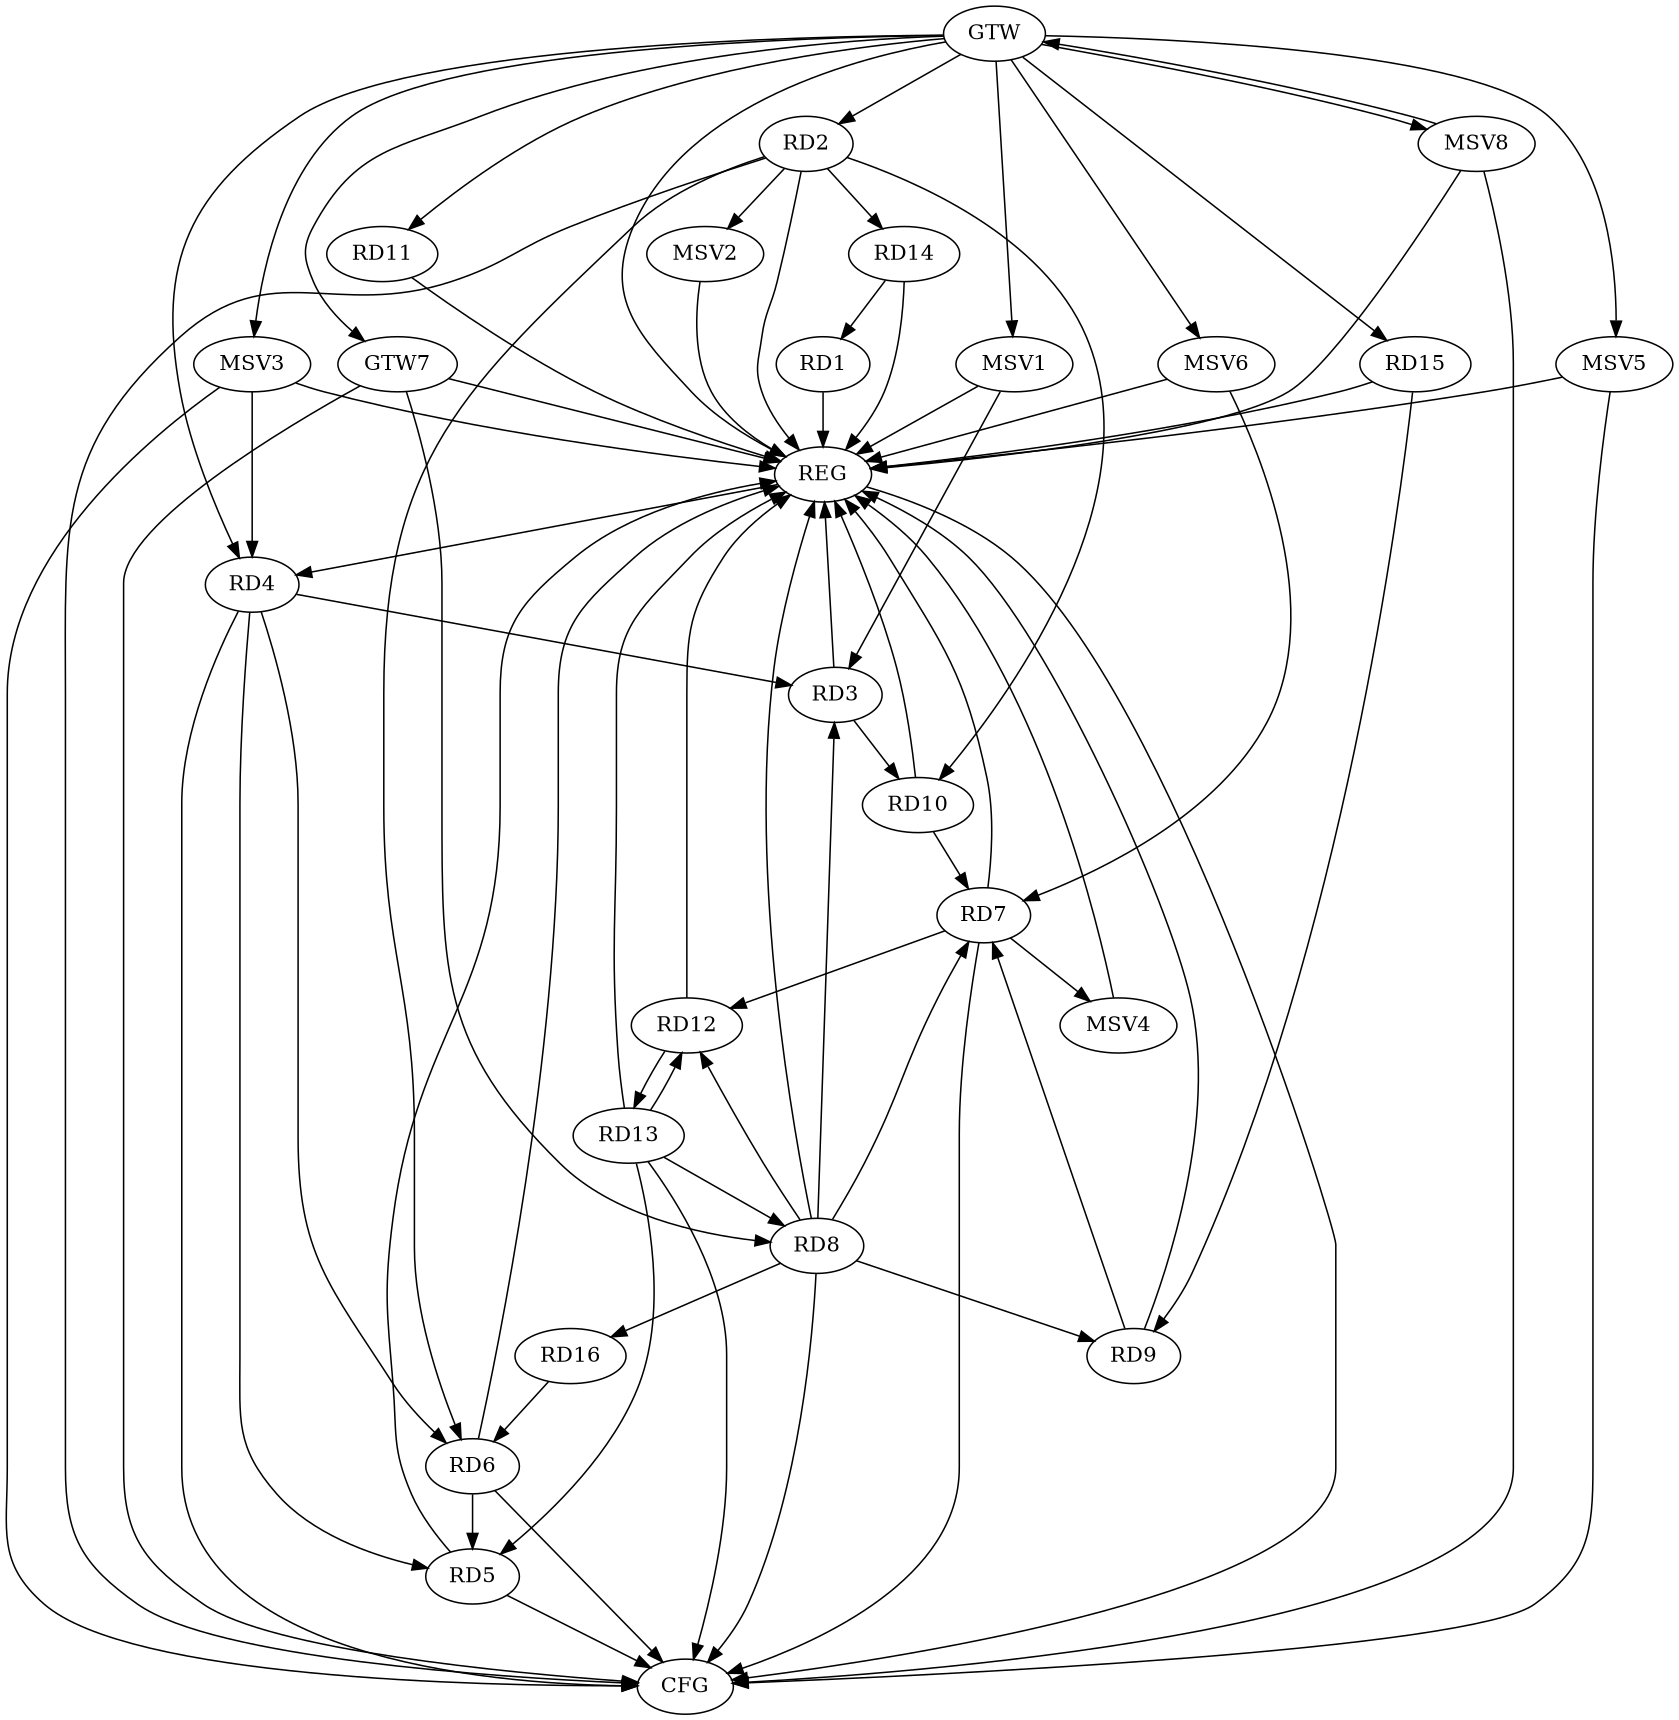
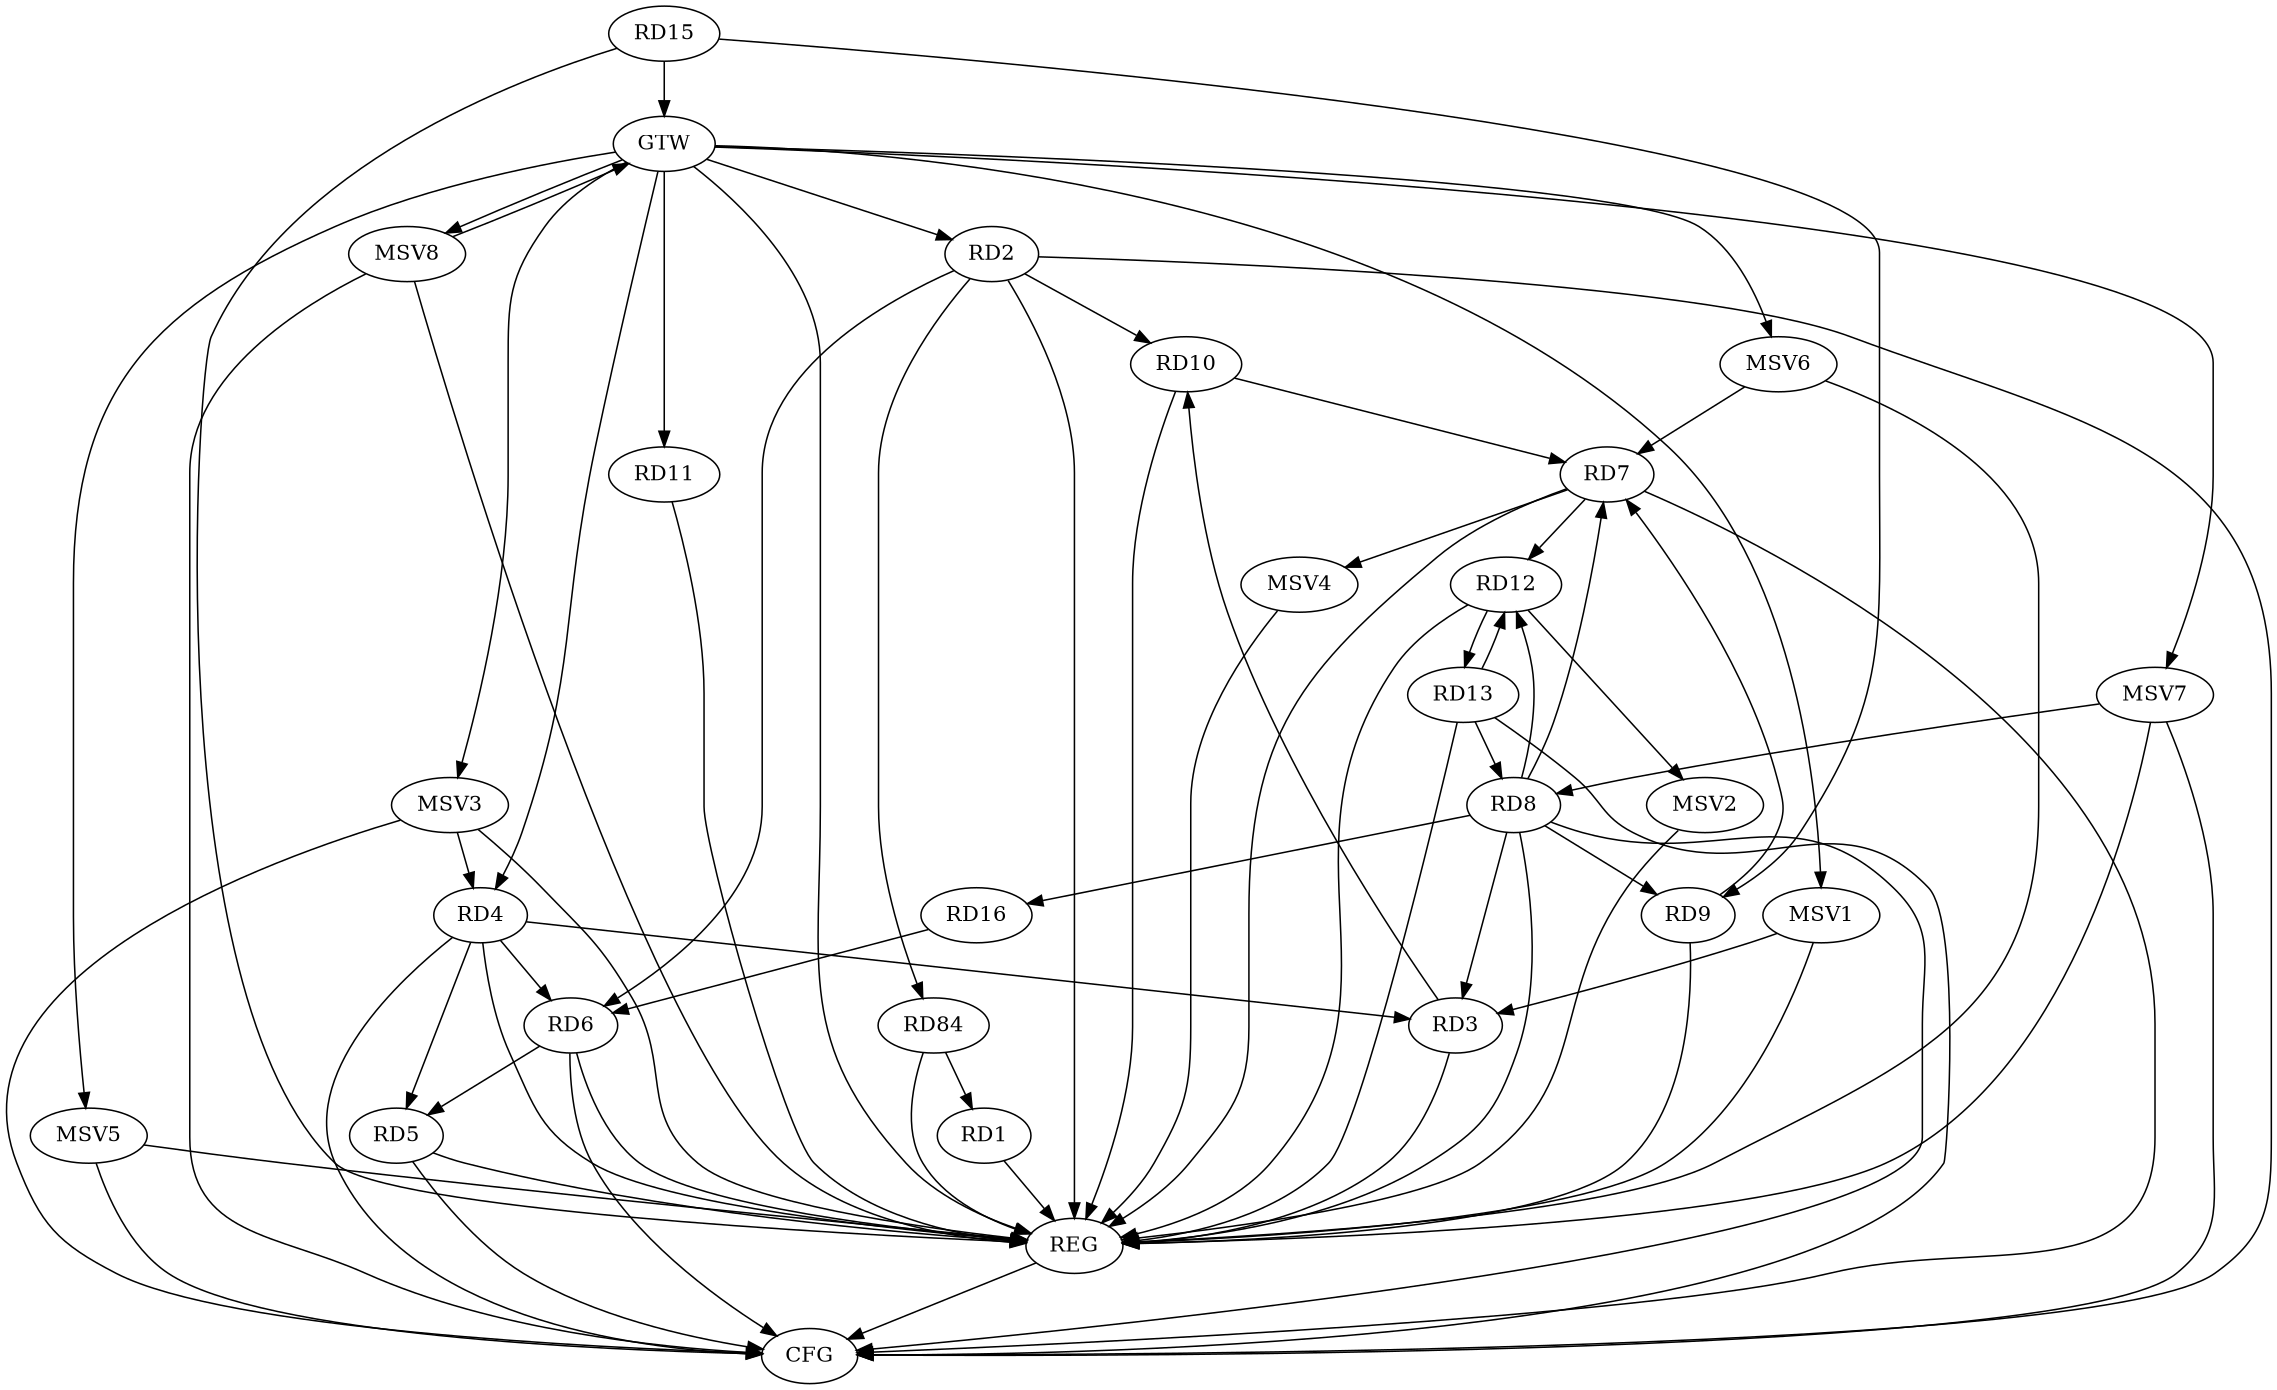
(762, 193) -> (1600, 689)
(1199, 194) -> (664, 81)
(904, 254) -> (934, 1025)
(398, 364) -> (2155, 695)
(544, 528) -> (673, 1192)
(642, 1376) -> none
